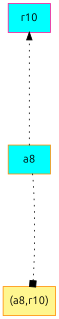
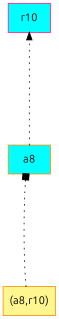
(35, 226) -> (24, 234)
